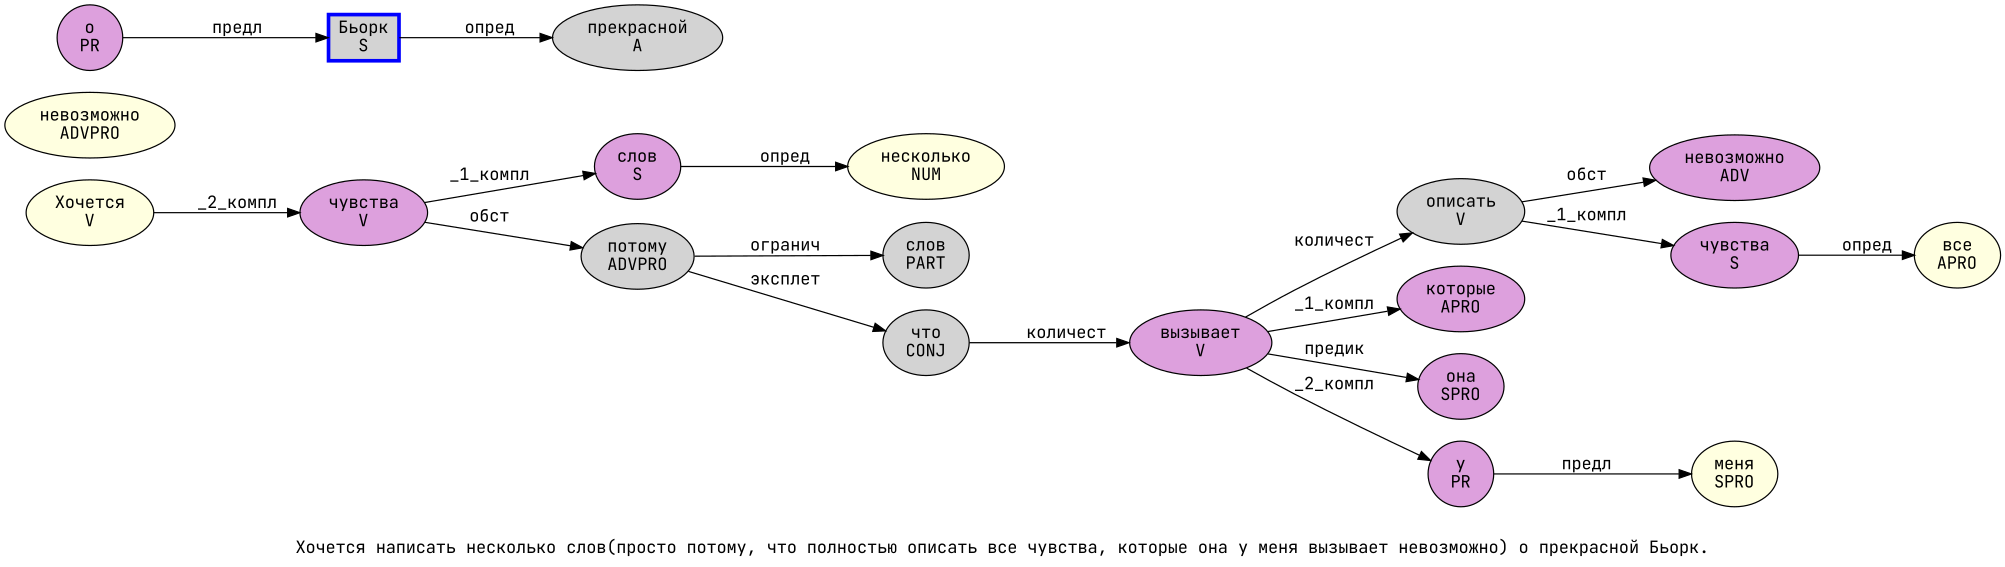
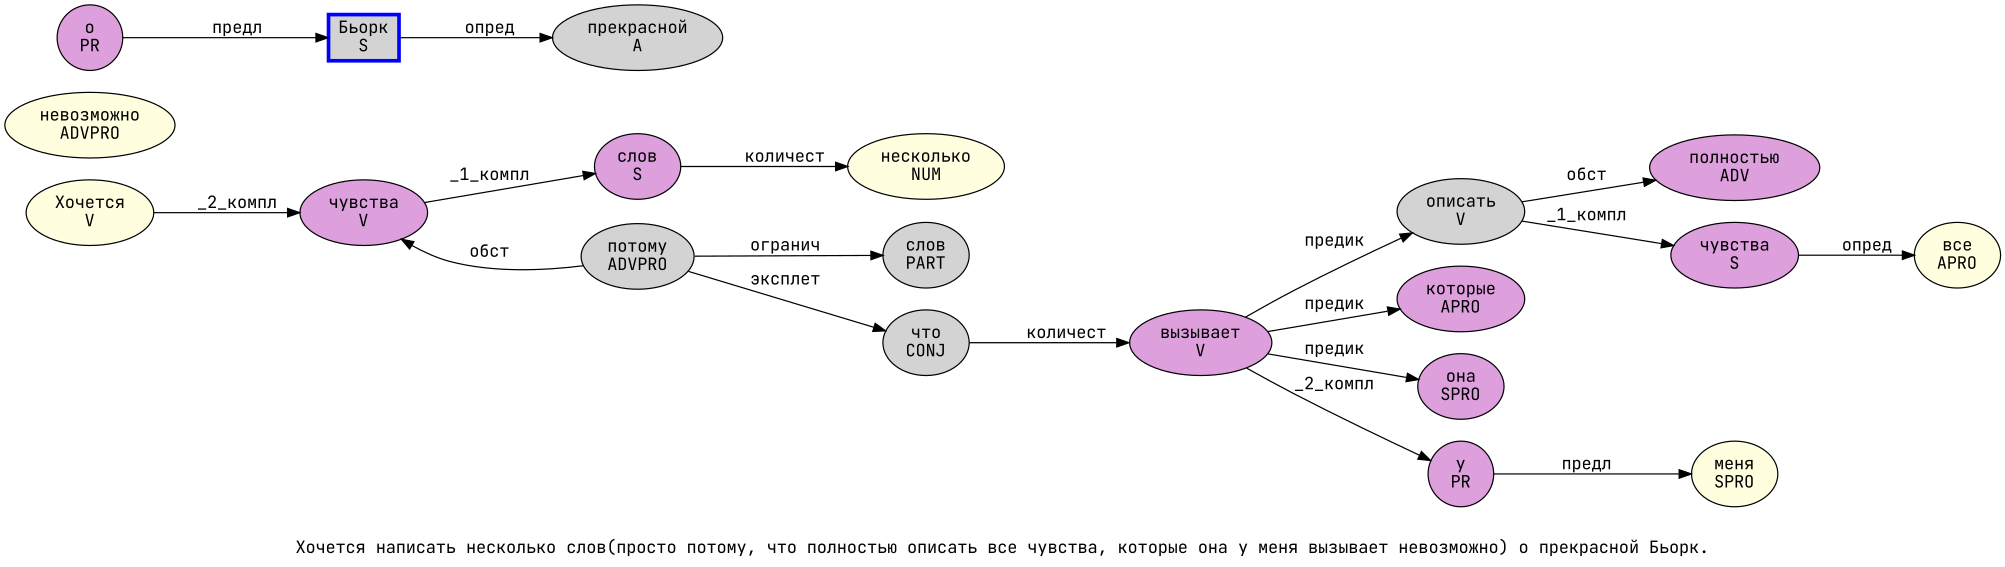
(785, 157) -> (785, 157)
(1735, 168) -> (1735, 168)
(498, 234) -> (496, 269)
(1335, 241) -> (1335, 241)
(1335, 304) -> (1335, 304)
